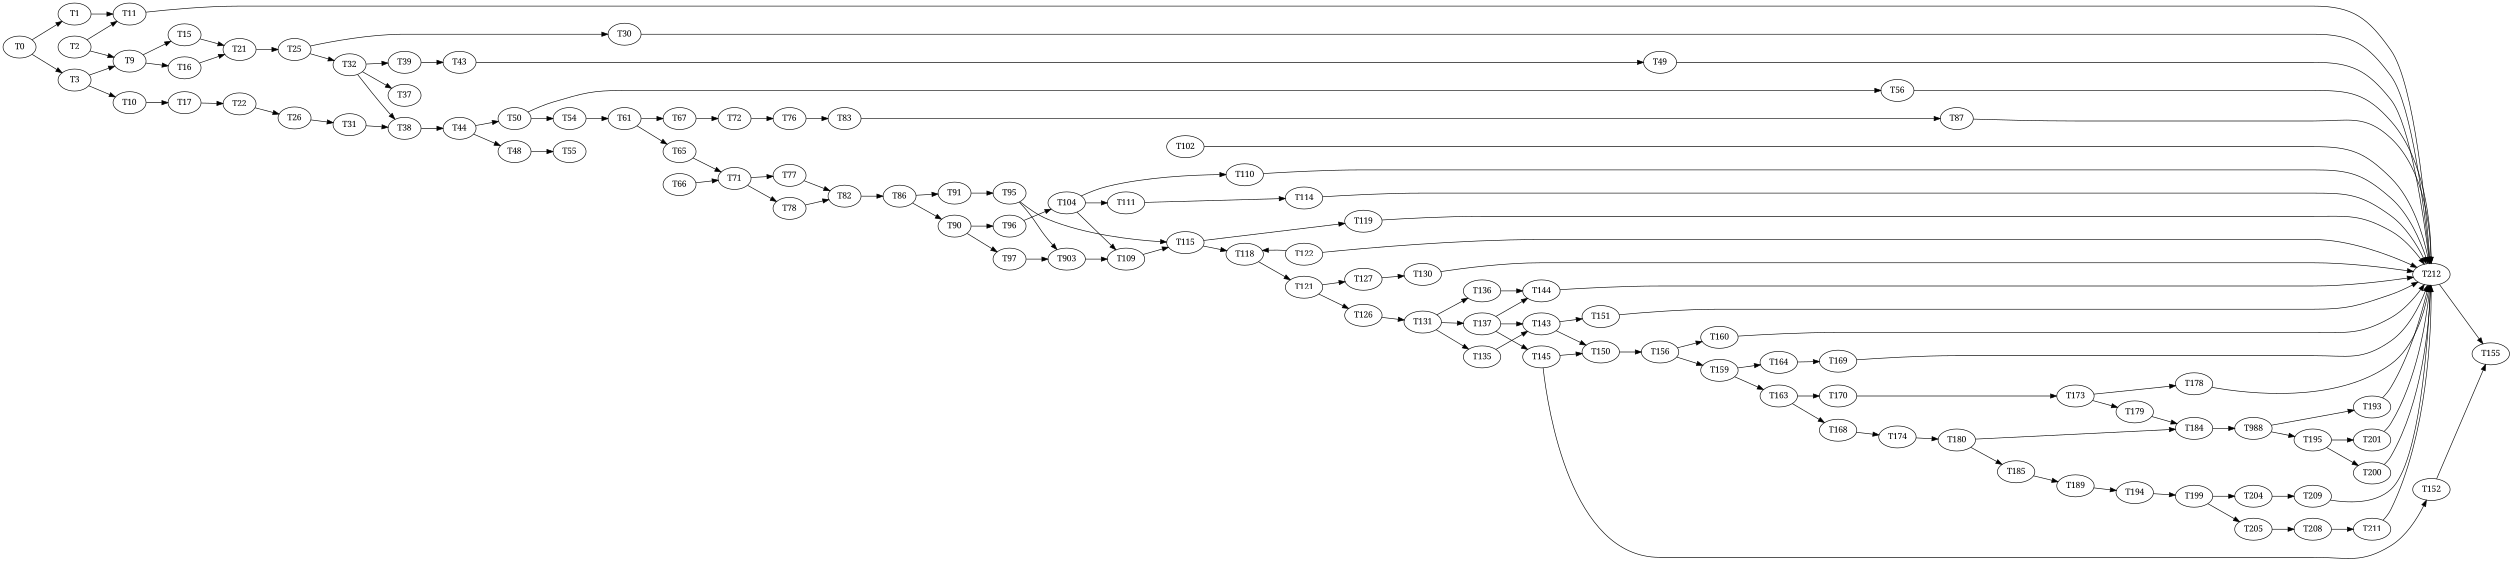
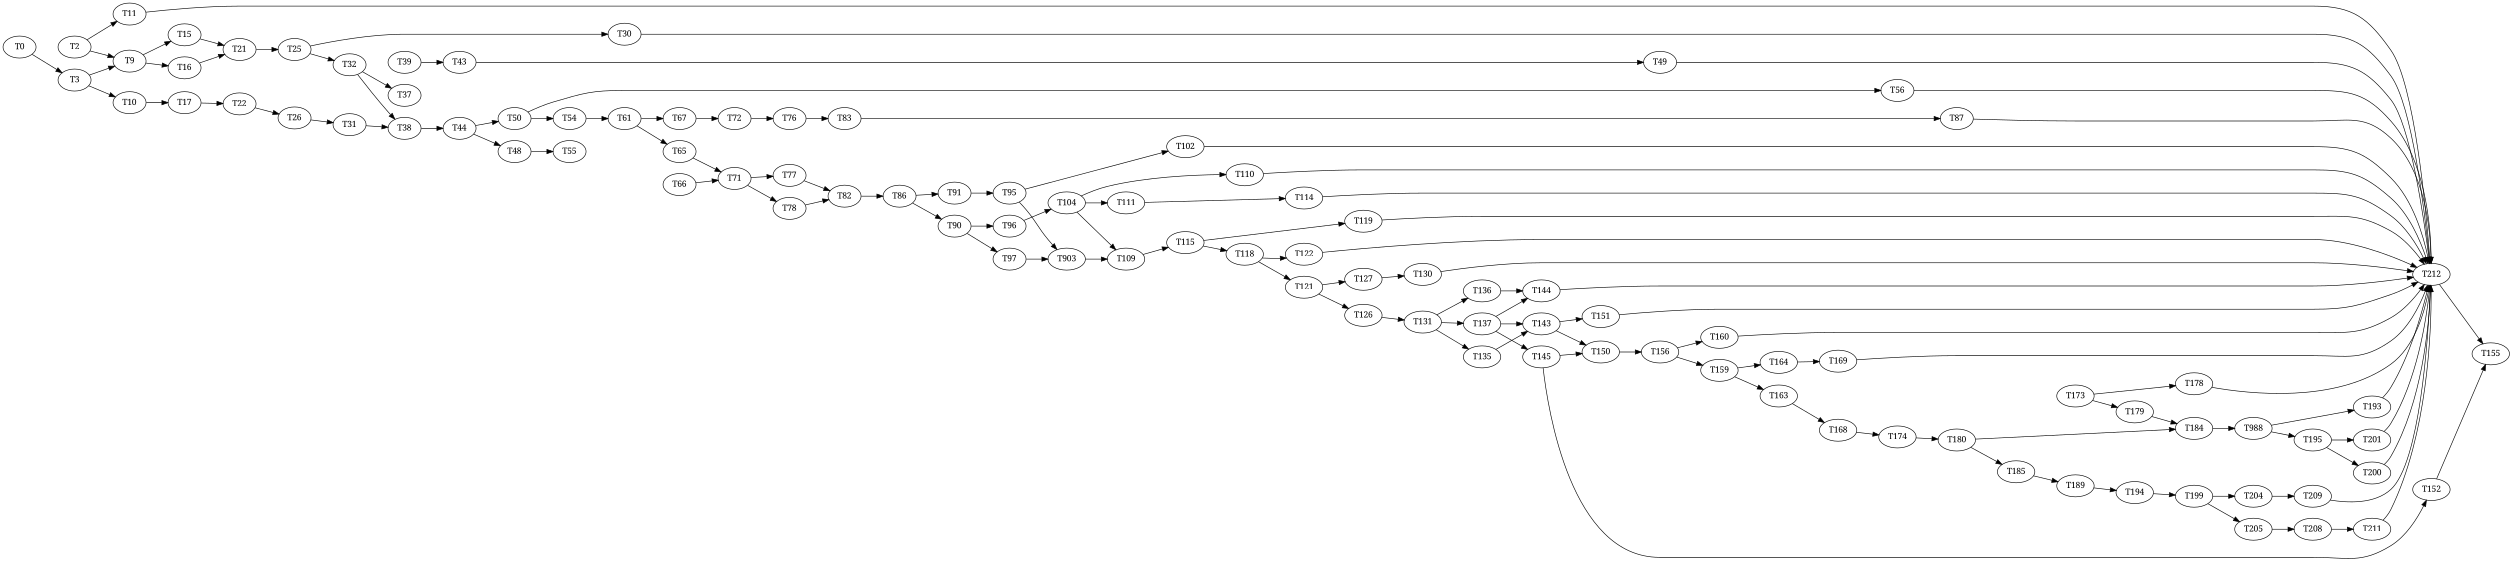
(75, 14) -> none
(374, 64) -> none
(1087, 231) -> (1094, 171)
(1277, 250) -> (1271, 258)
(1838, 396) -> none
